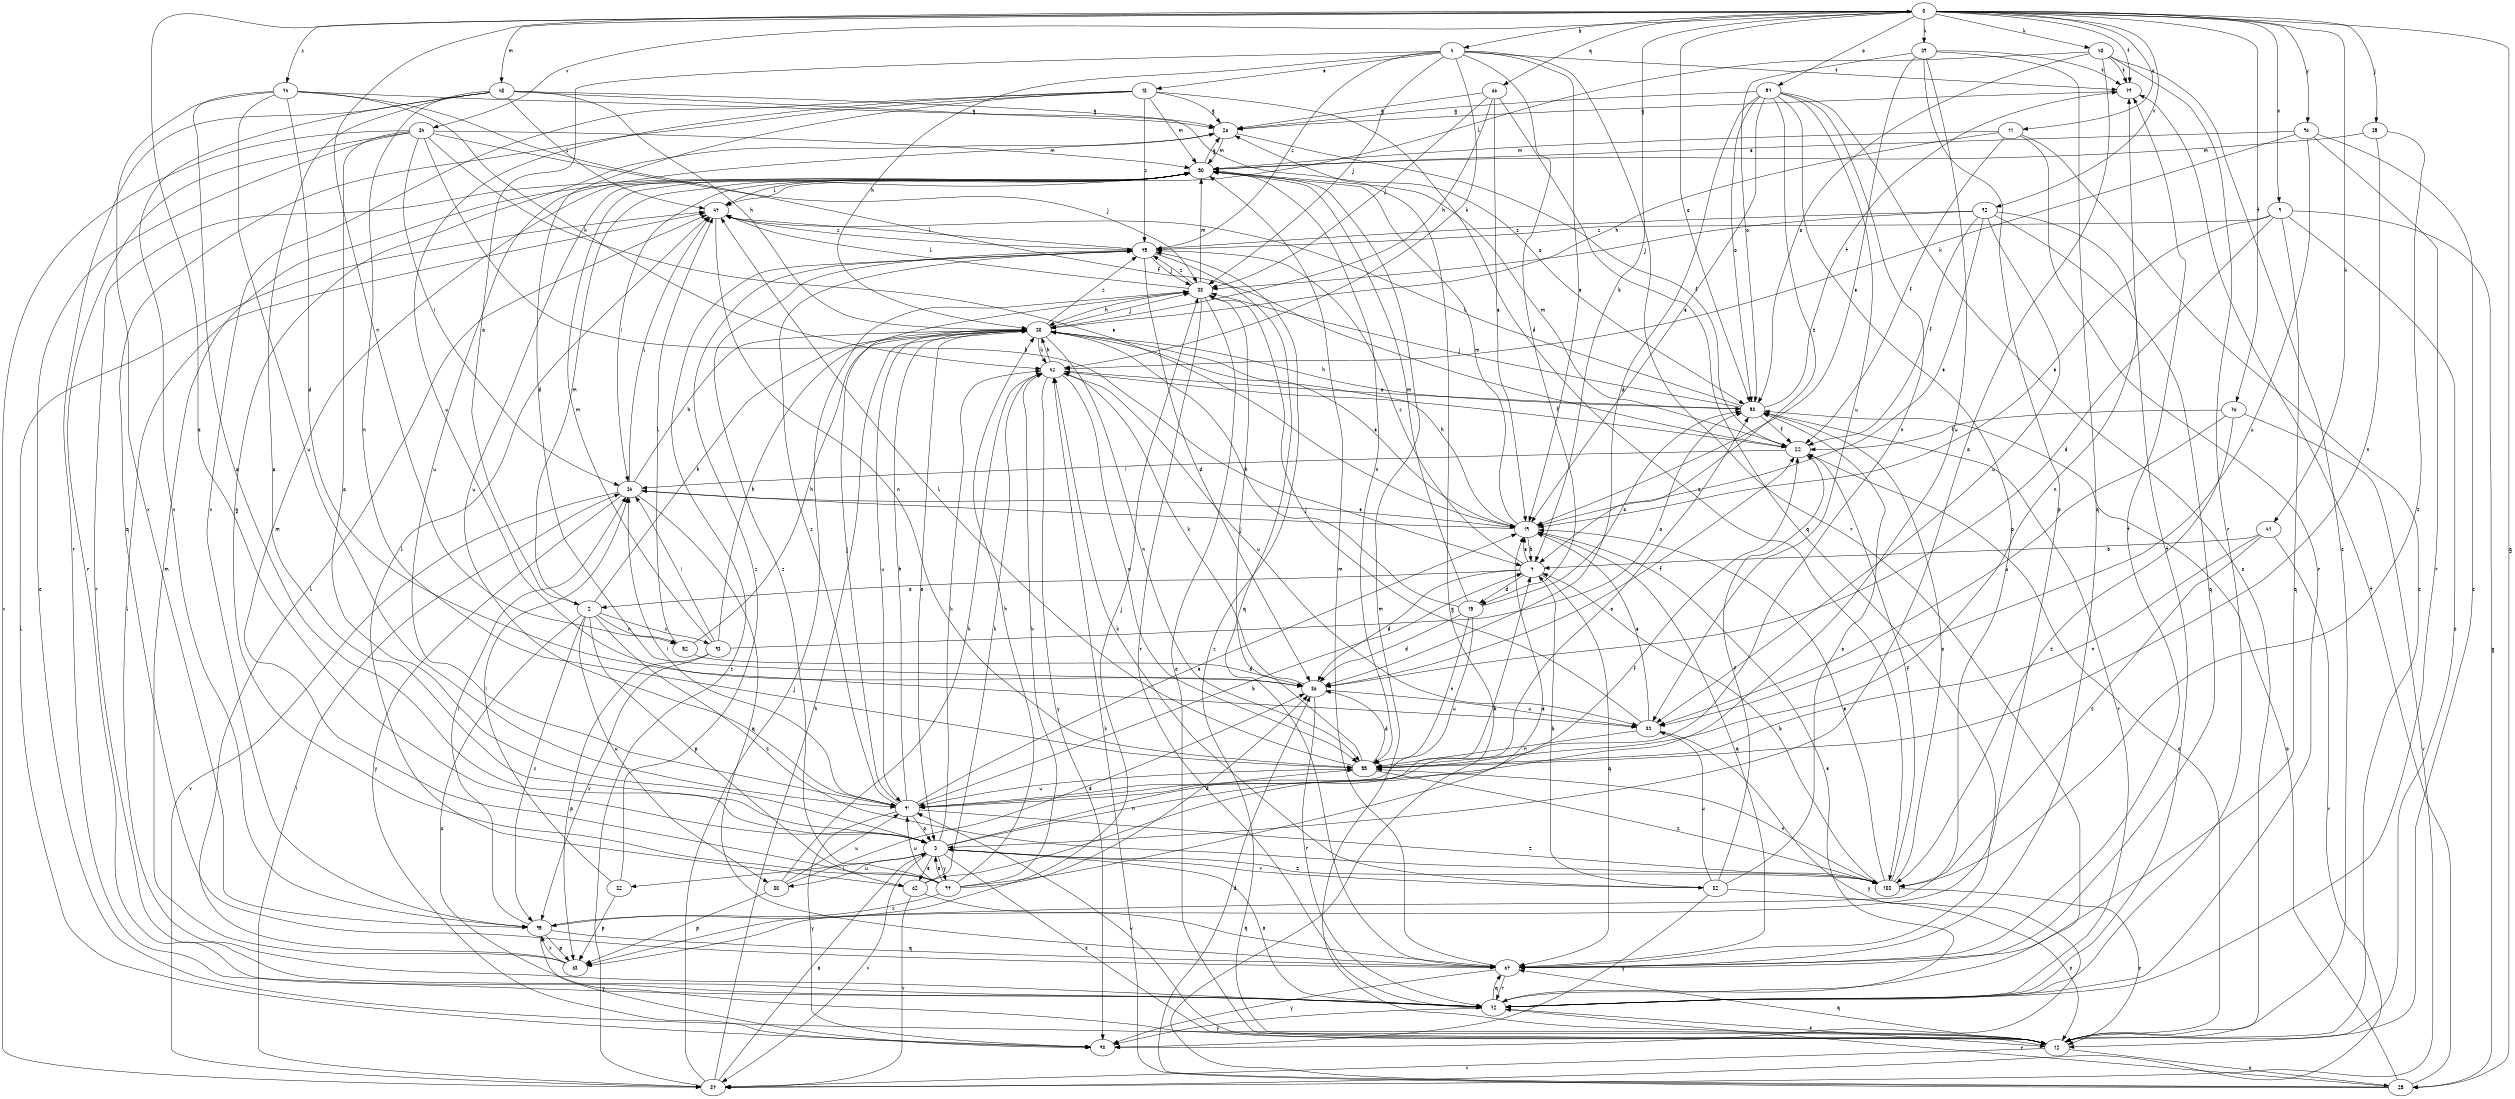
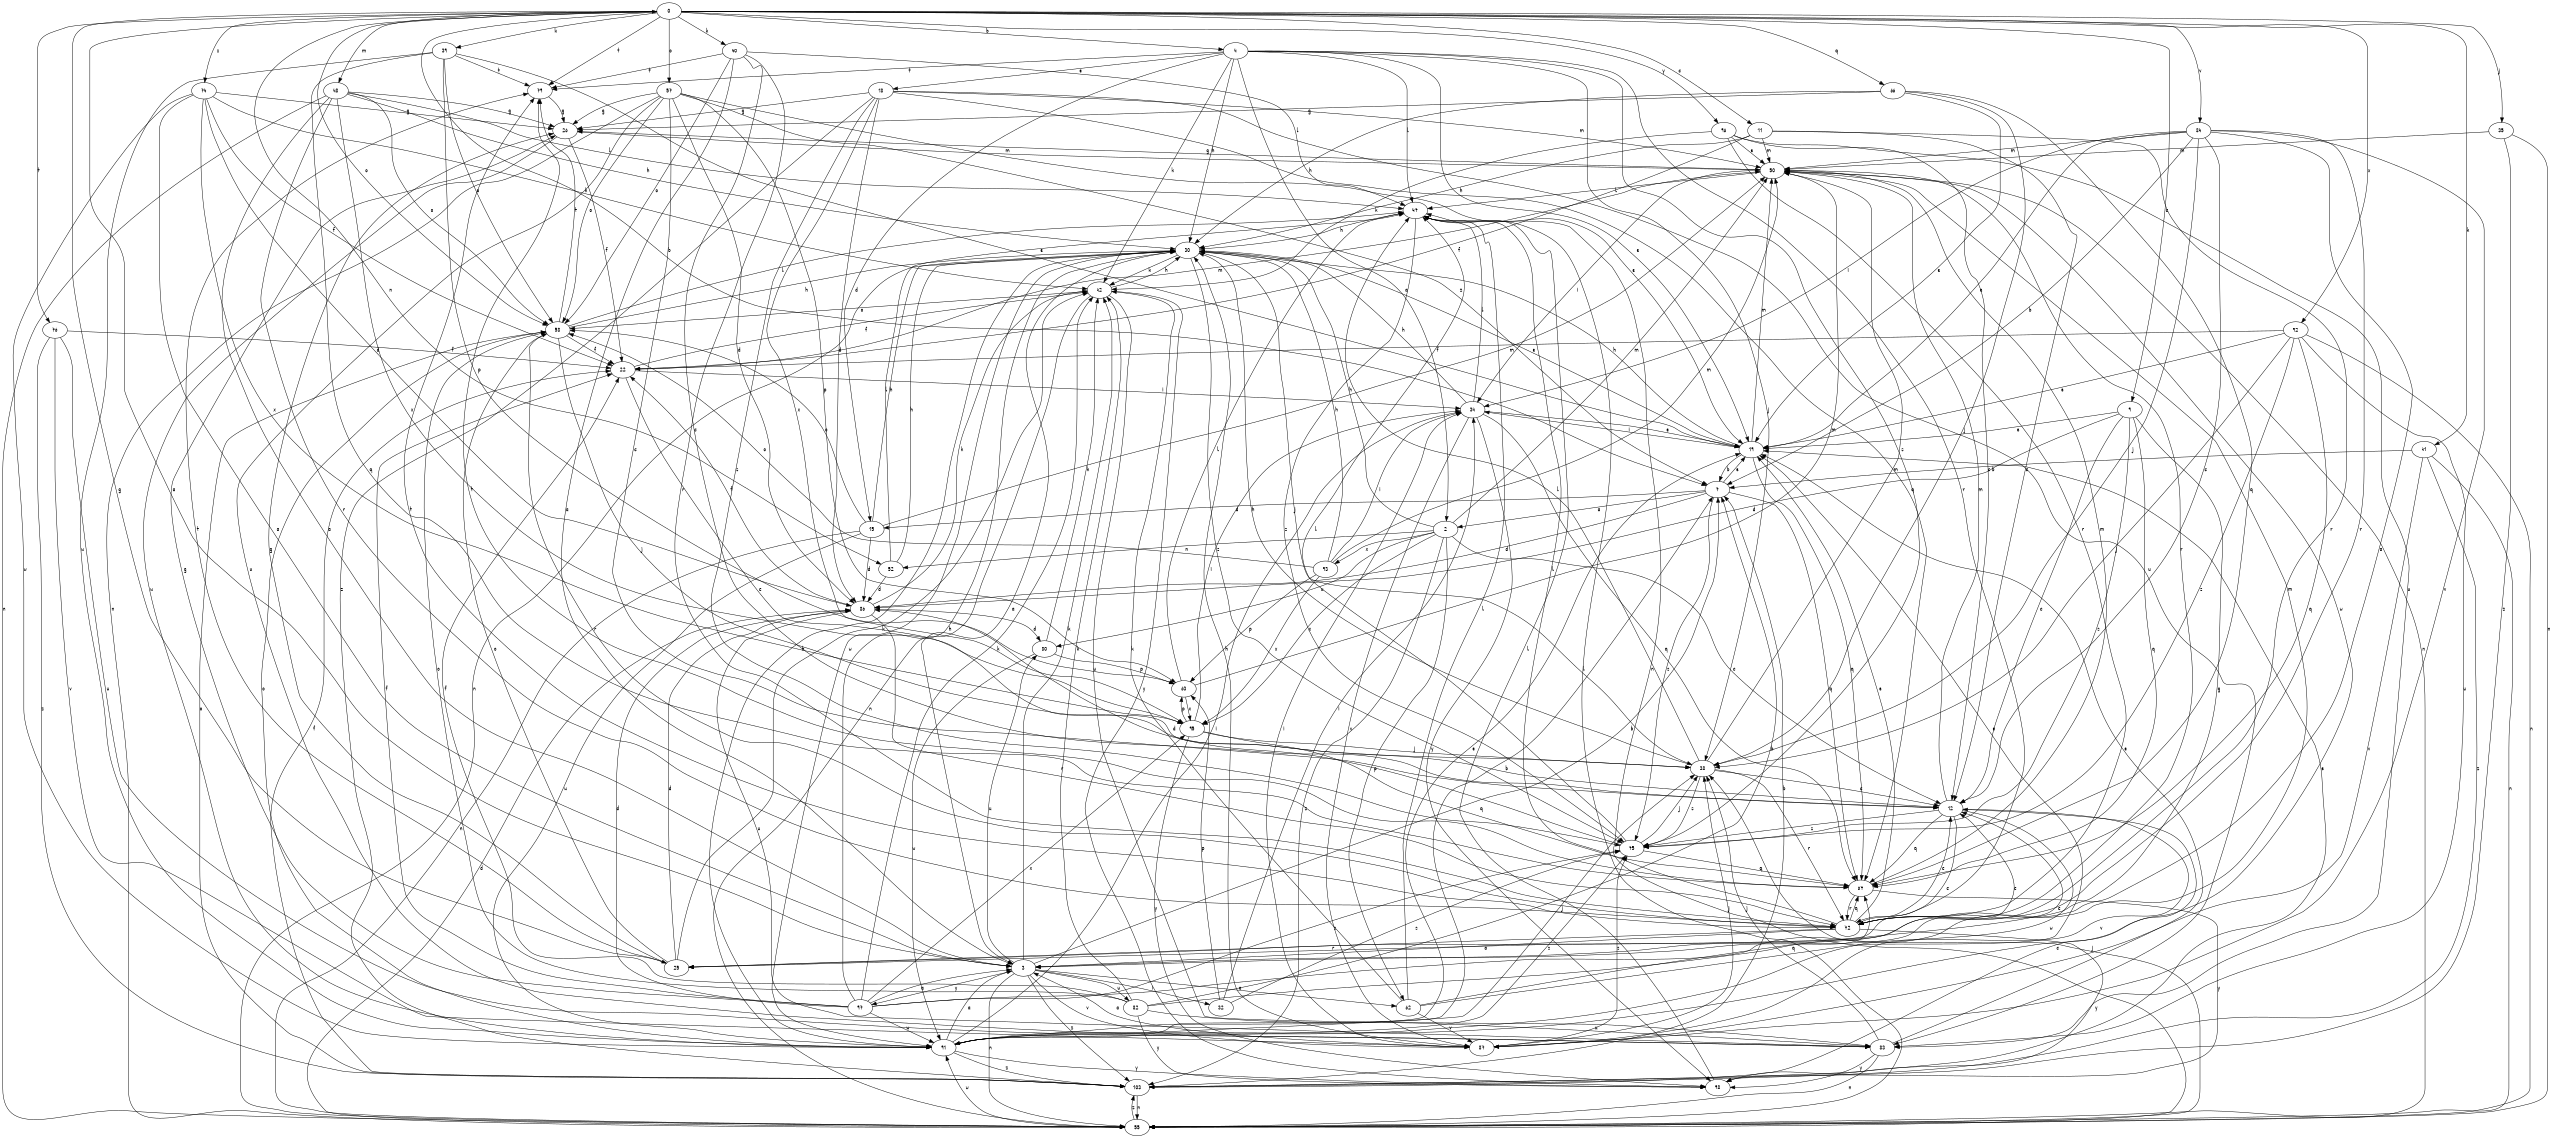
none -> (1385, 70)
none -> (1305, 236)
(1034, 805) -> (964, 614)
(1261, 868) -> (1119, 988)
(1927, 1048) -> (1464, 941)
